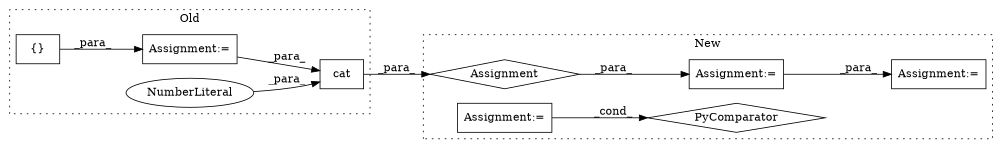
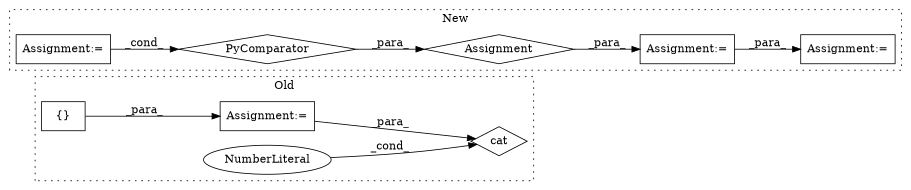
(342, 74) -> (499, 141)
(393, 74) -> (386, 49)
(287, 79) -> (390, 146)
